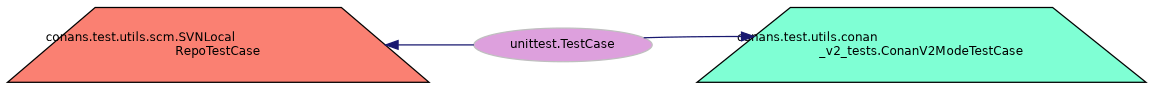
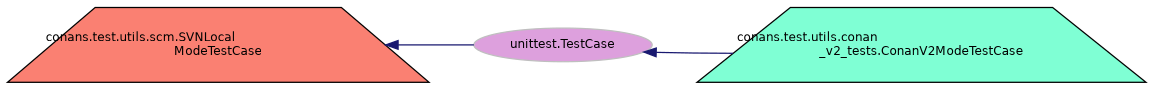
(693, 37) -> (695, 53)
(218, 45) -> (218, 45)
